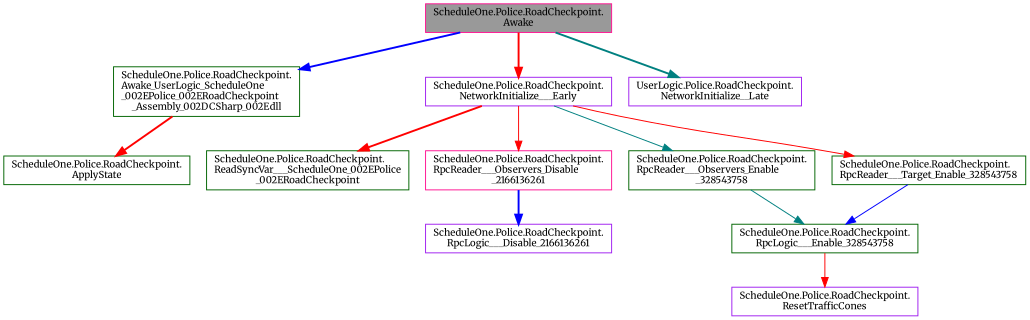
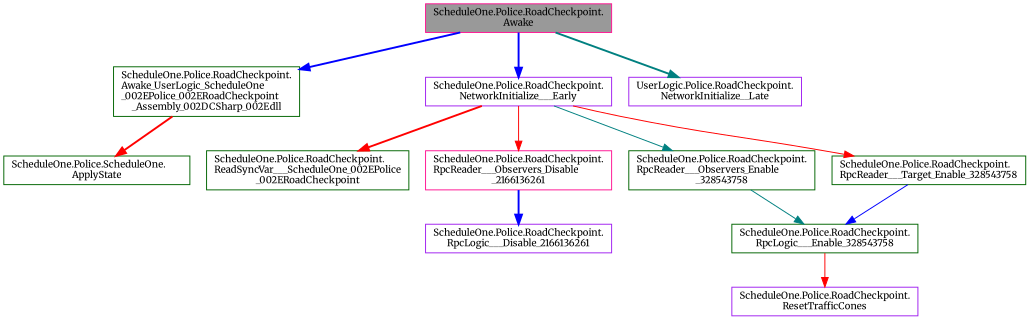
(519, 50) -> (519, 50)
(97, 170) -> (97, 170)
